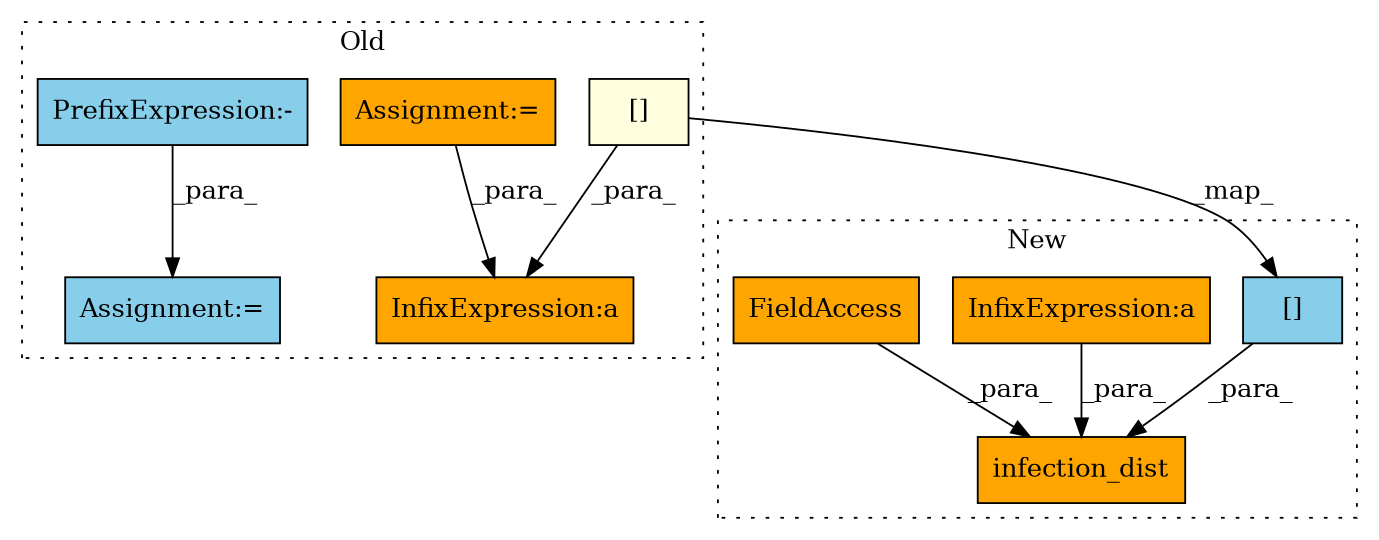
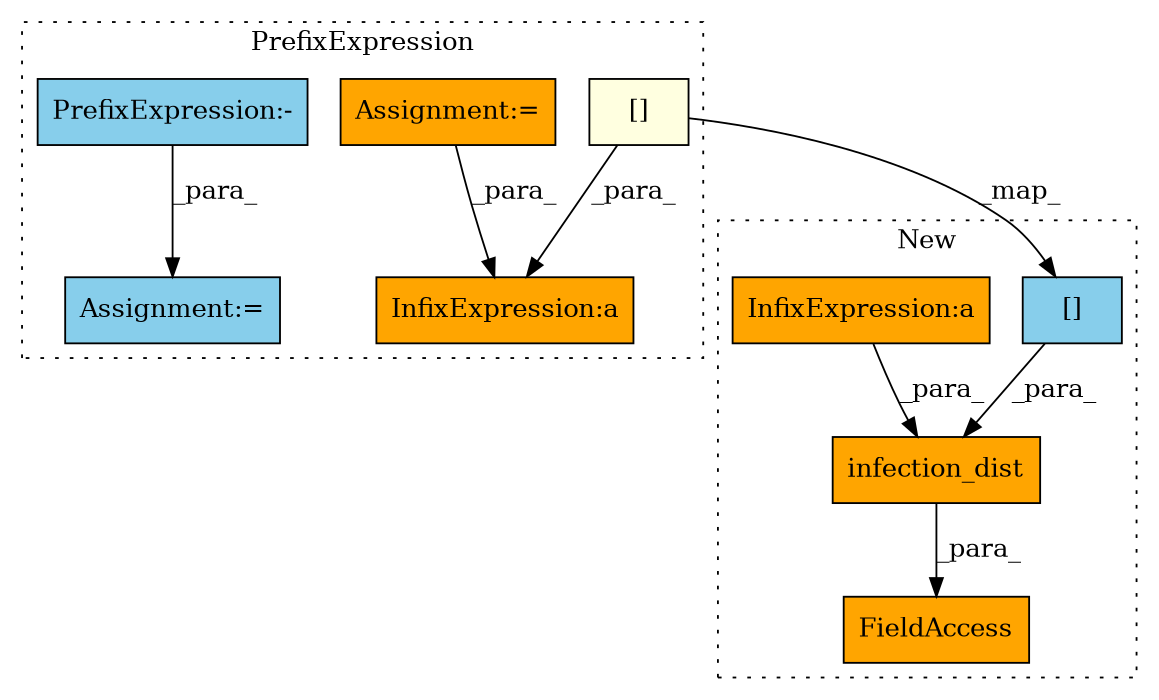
(363, 43) -> (363, 43)
(946, 385) -> (936, 541)
